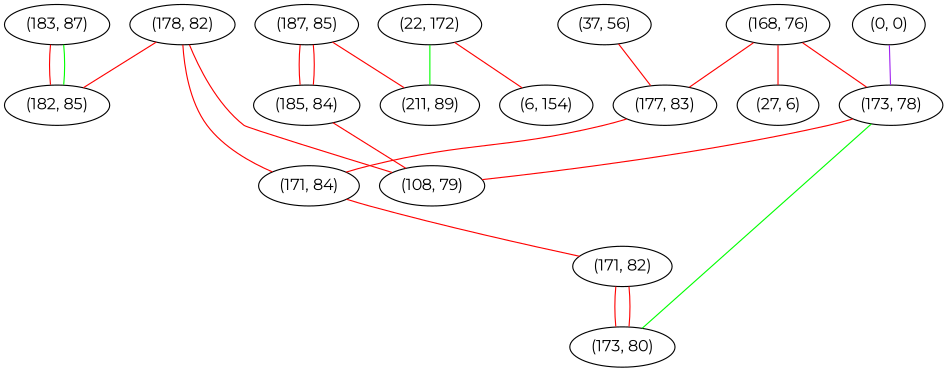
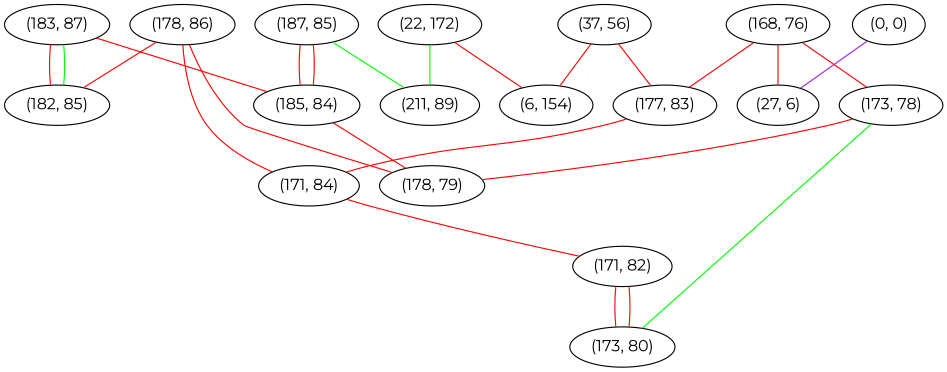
(182, 25) -> (182, 25)
none -> (178, 64)
(368, 65) -> (368, 65)
none -> (576, 65)
(890, 65) -> (840, 60)
(432, 186) -> (432, 186)
